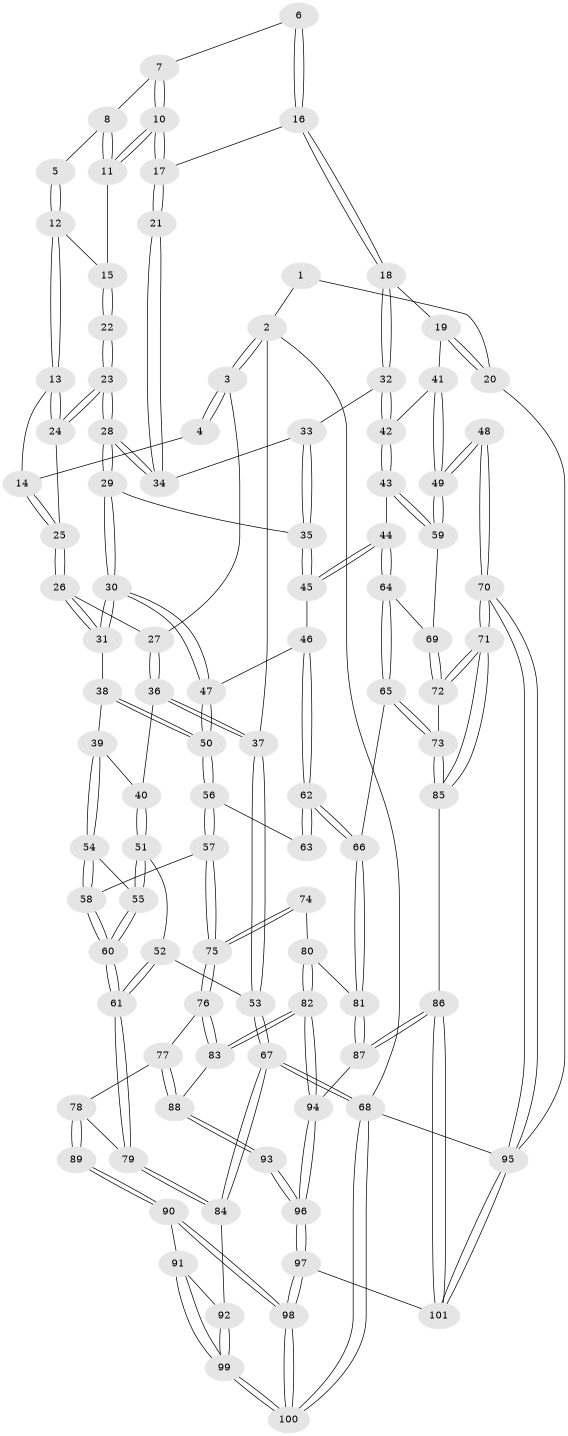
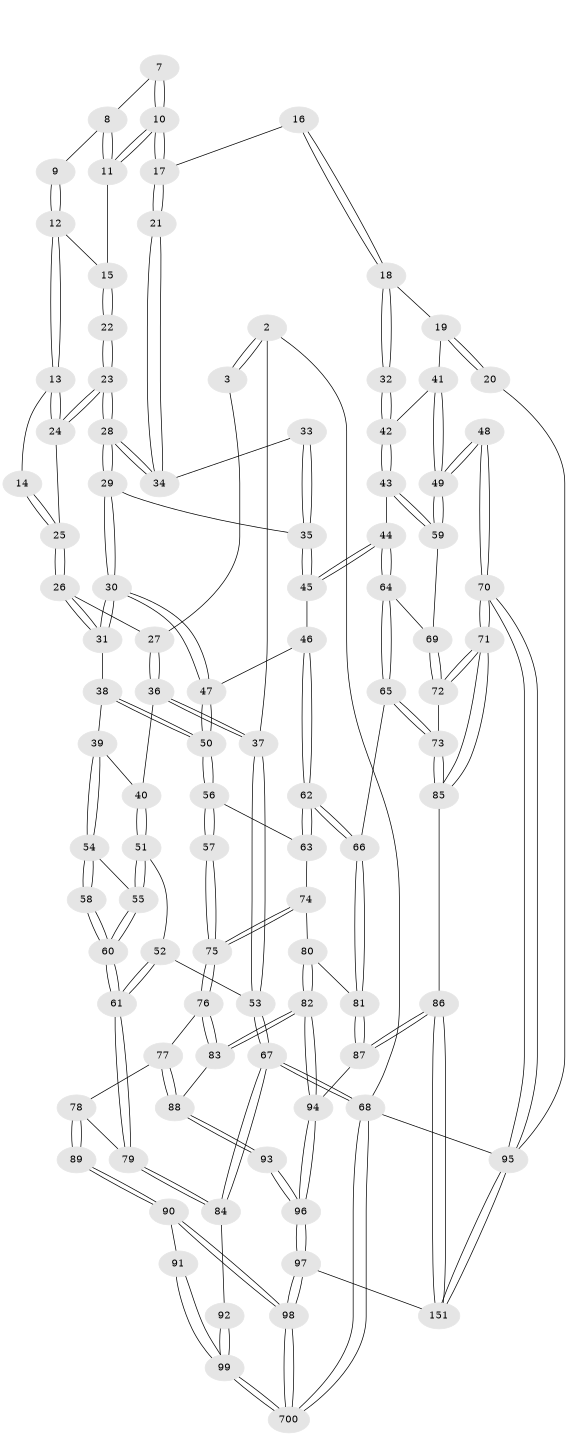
(299, 16) -> none
(56, 172) -> (56, 172)
(301, 276) -> none
(347, 406) -> none
(200, 432) -> none
(152, 871) -> none
none -> (307, 874)
(202, 1290) -> none
(439, 1316) -> (439, 1316)
(289, 1420) -> (289, 1420)
